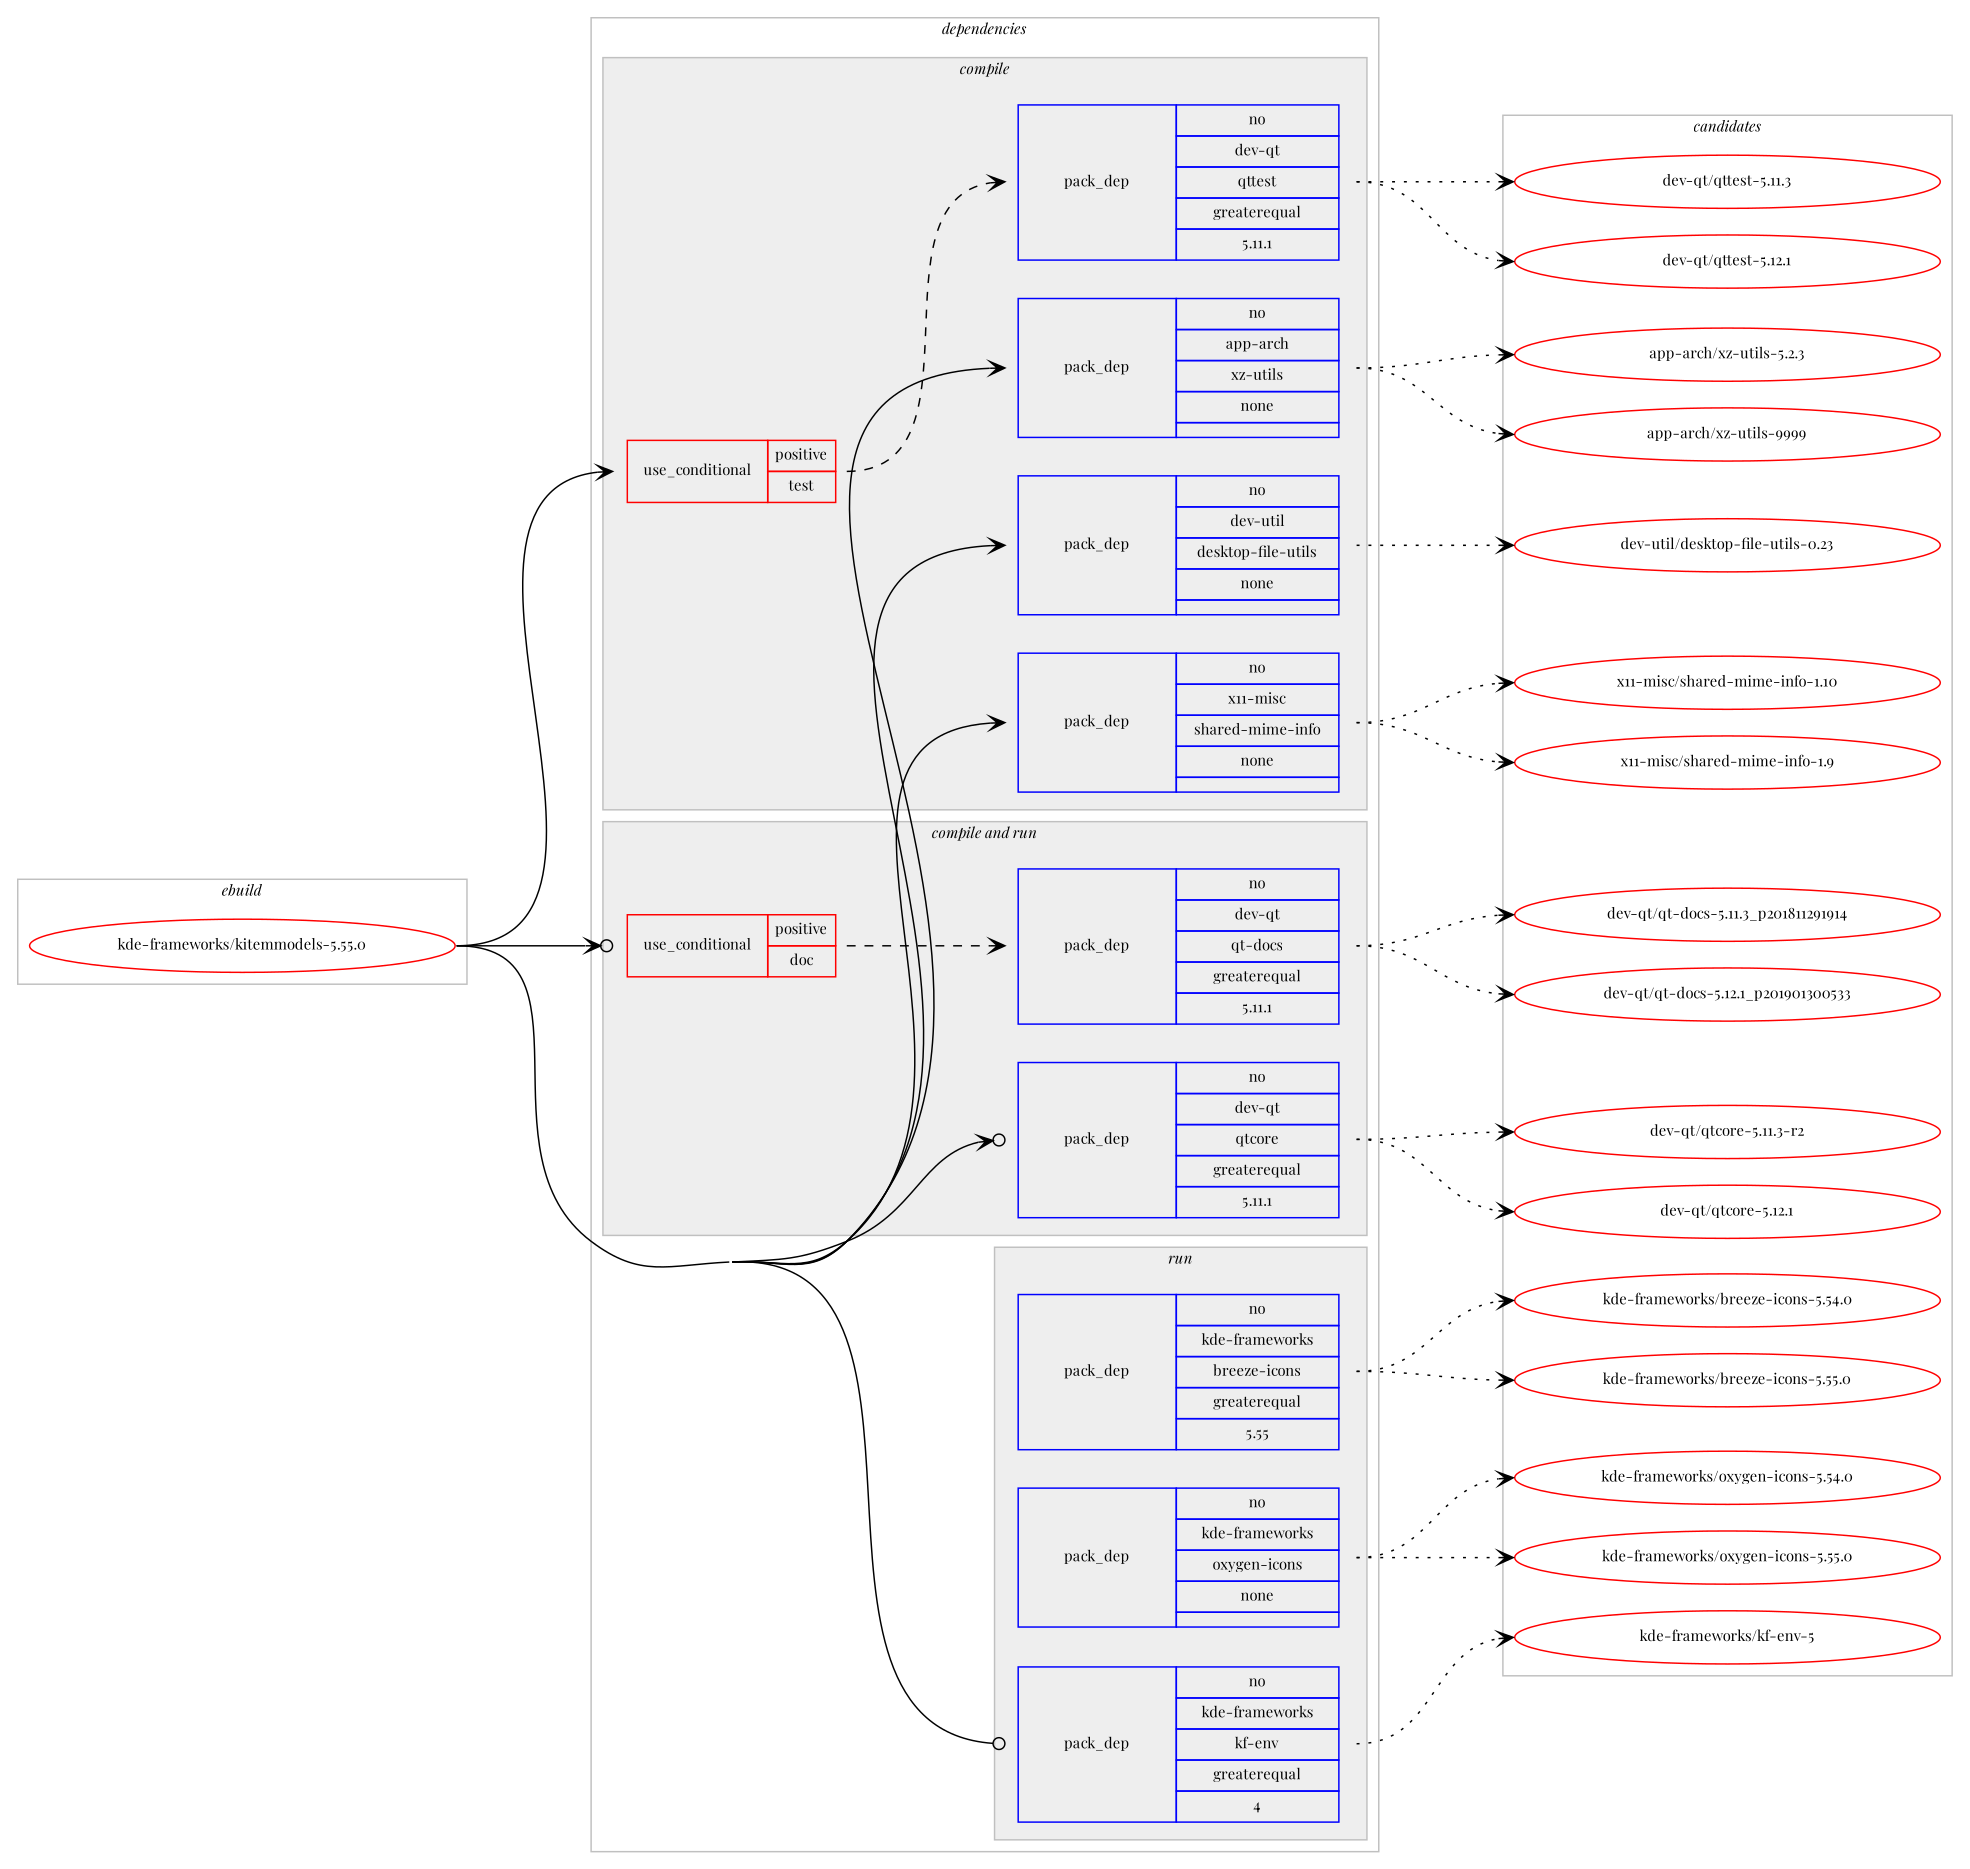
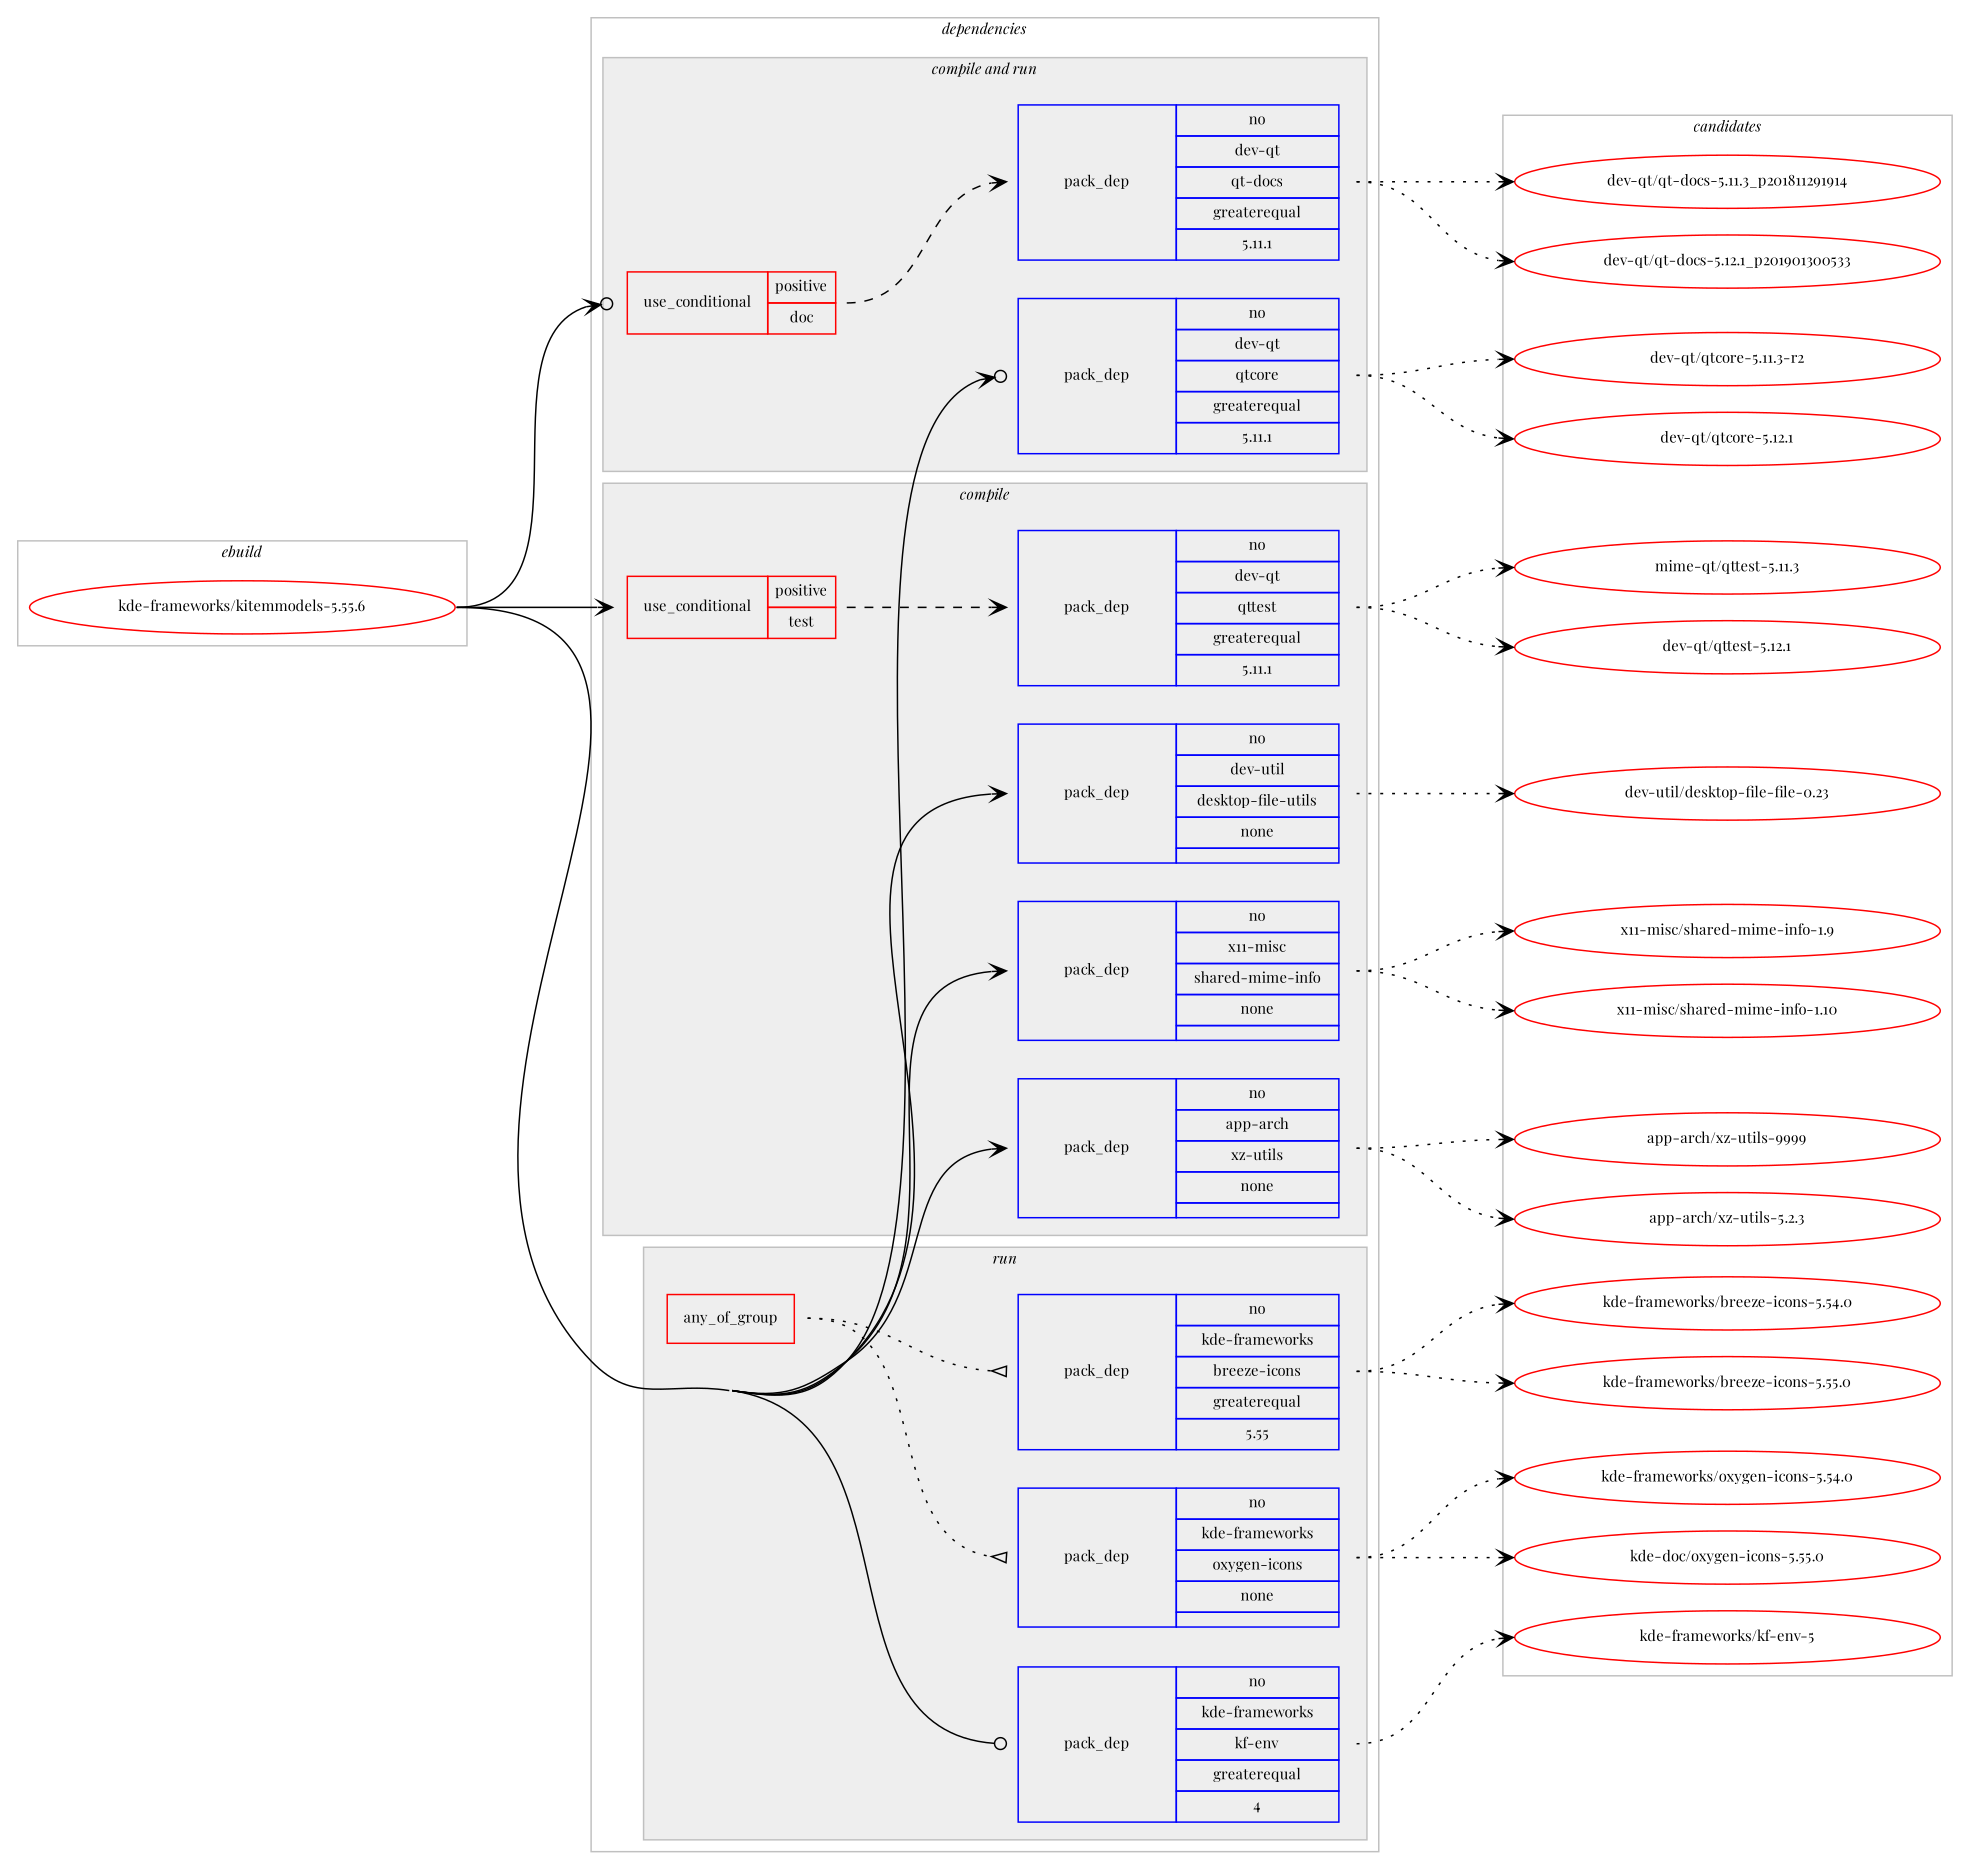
(1728, 182) -> (1728, 567)
(1728, 545) -> (1728, 794)
(242, 946) -> (242, 607)
none -> (731, 1318)
(1728, 1558) -> (1728, 1558)
